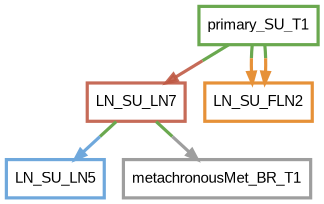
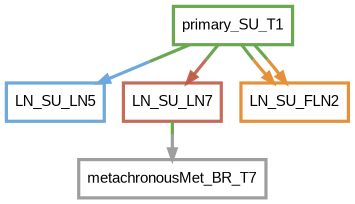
(100, 137) -> (149, 62)
(217, 179) -> (172, 179)
